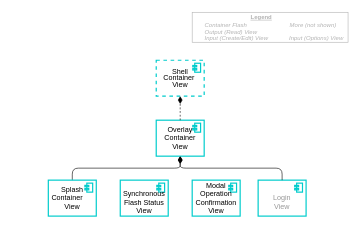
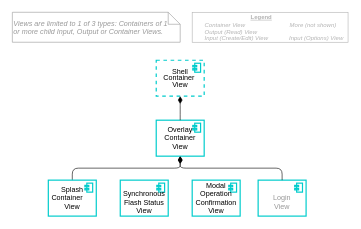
(228, 25) -> (226, 25)
none -> (96, 27)
(180, 111) -> (180, 111)
